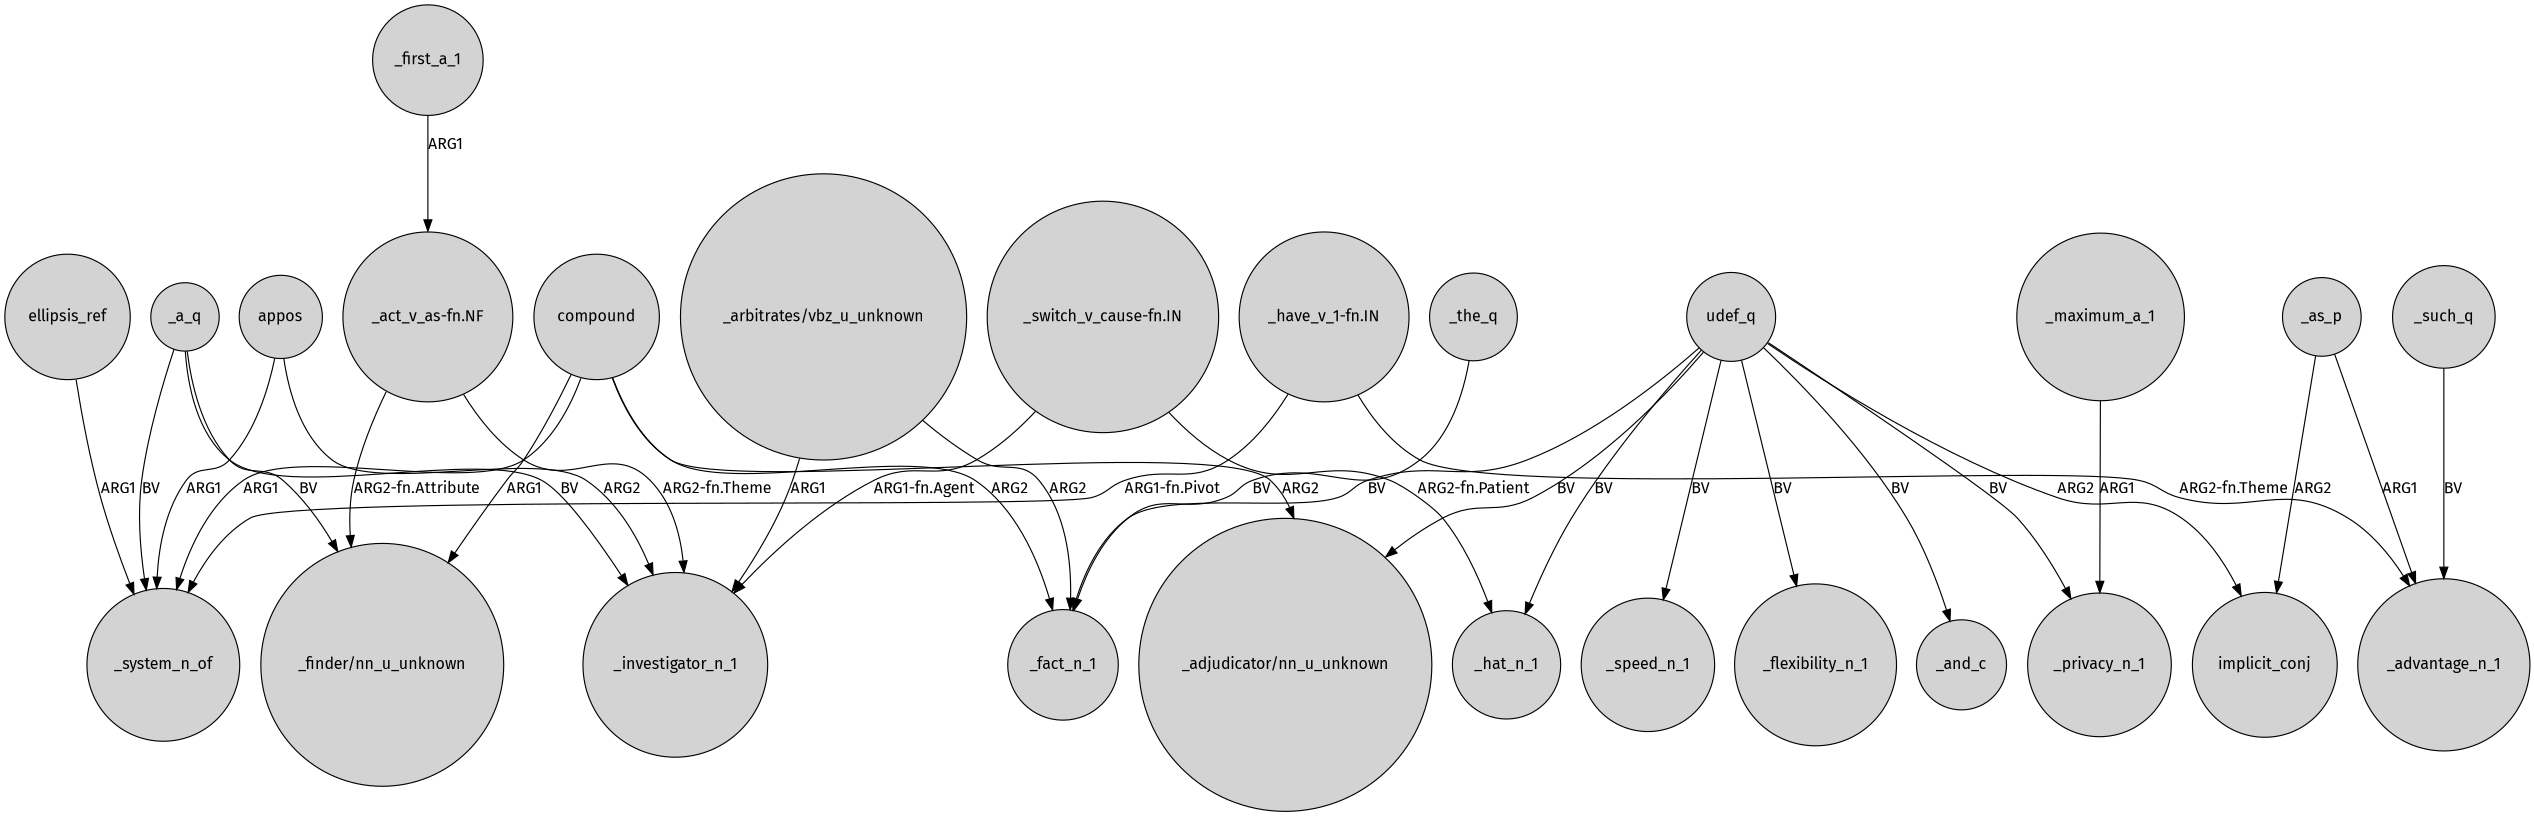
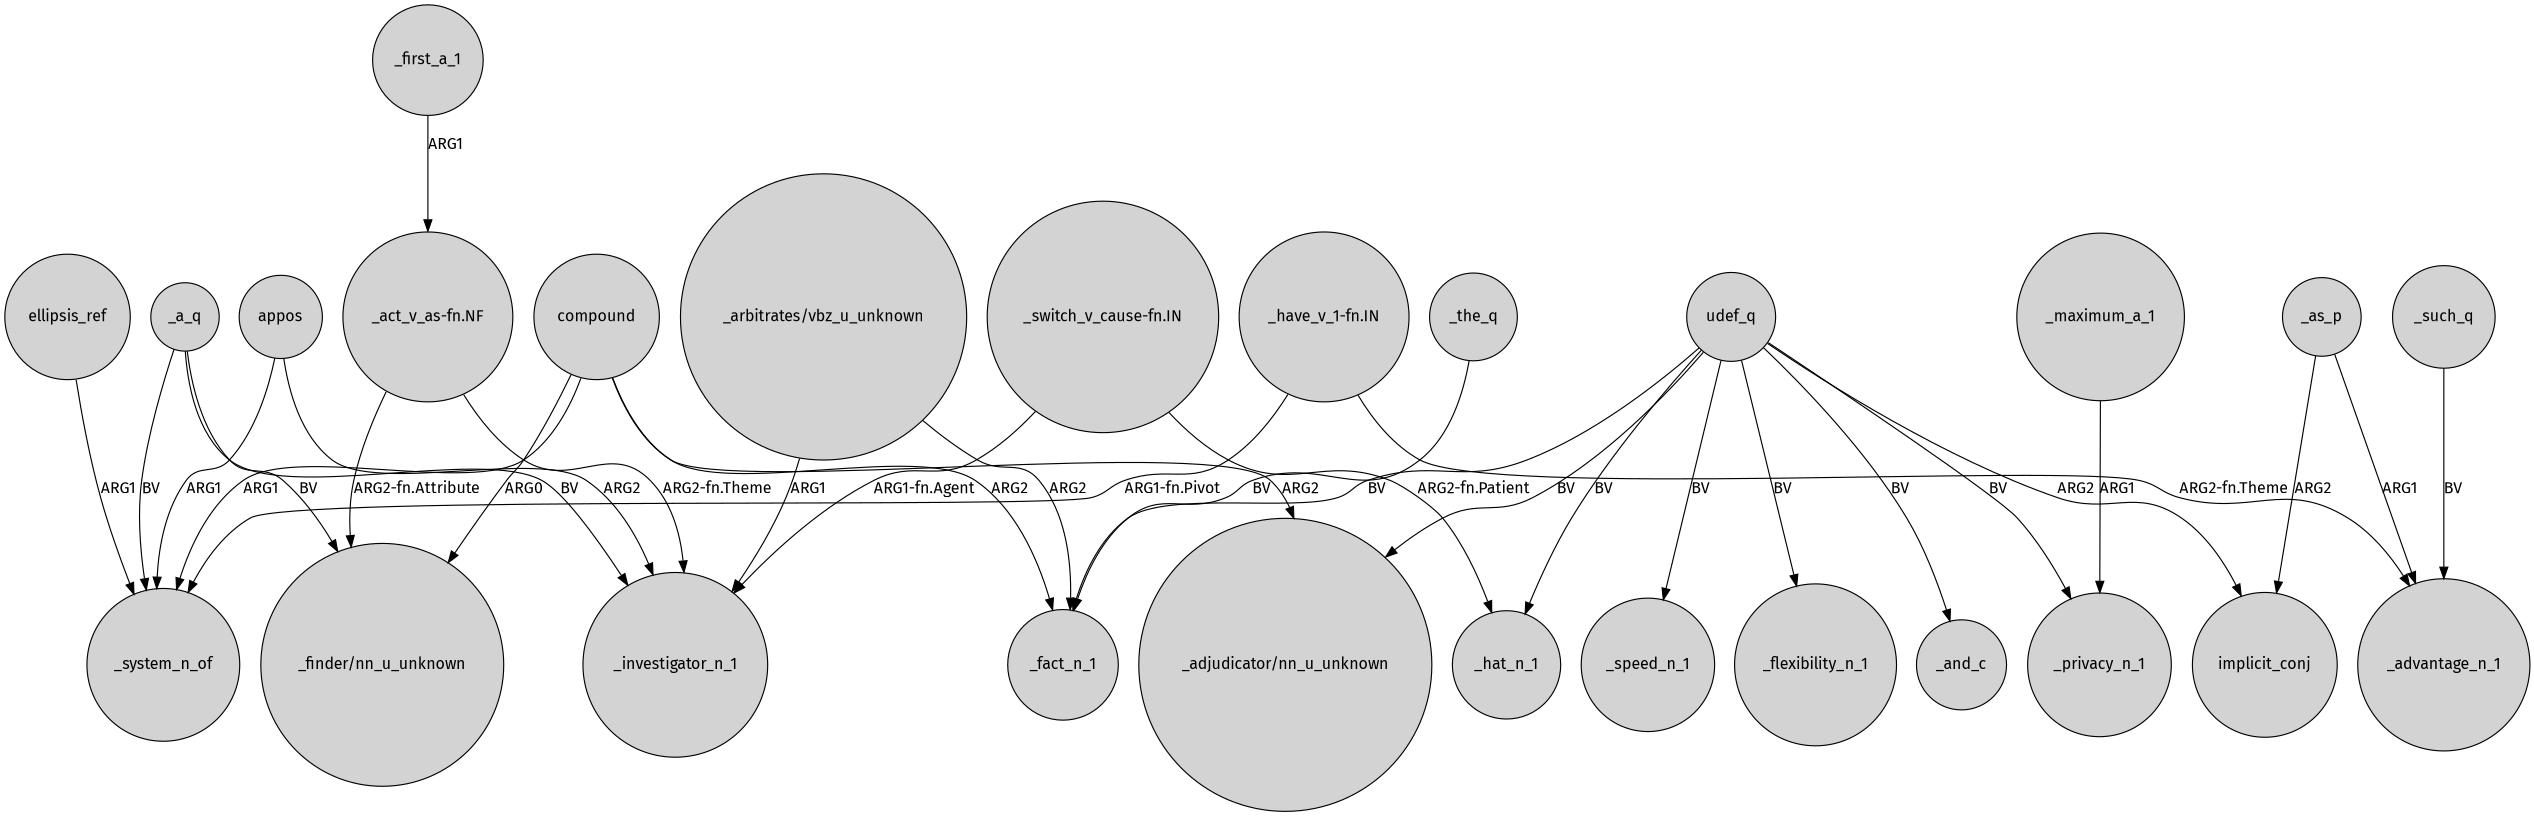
(524, 489) -> (524, 489)
